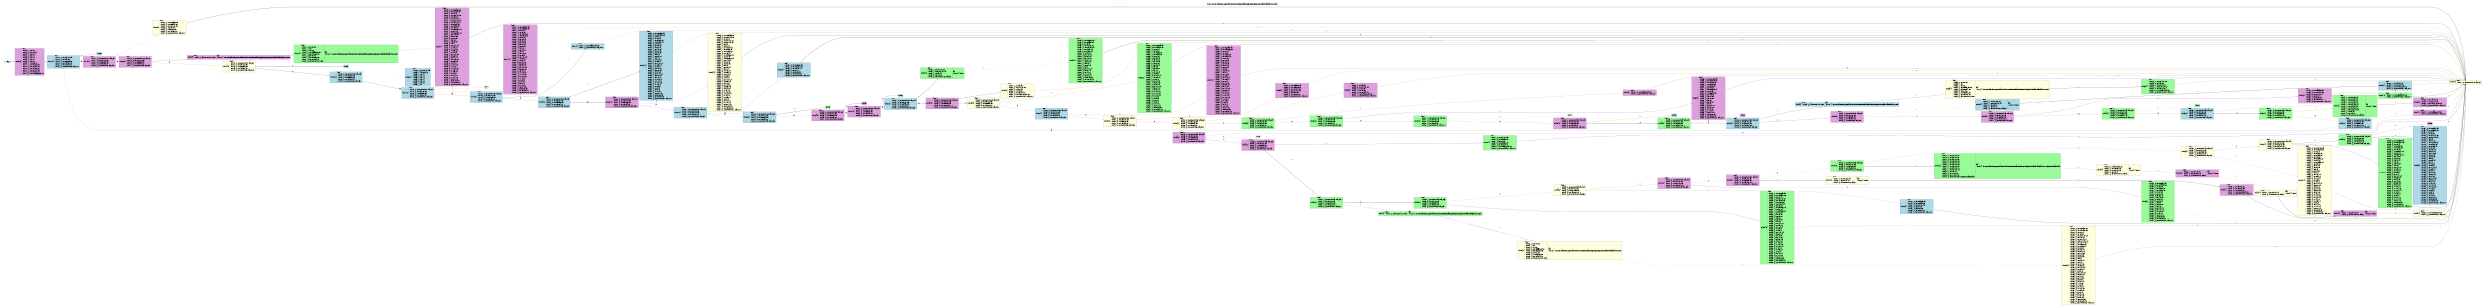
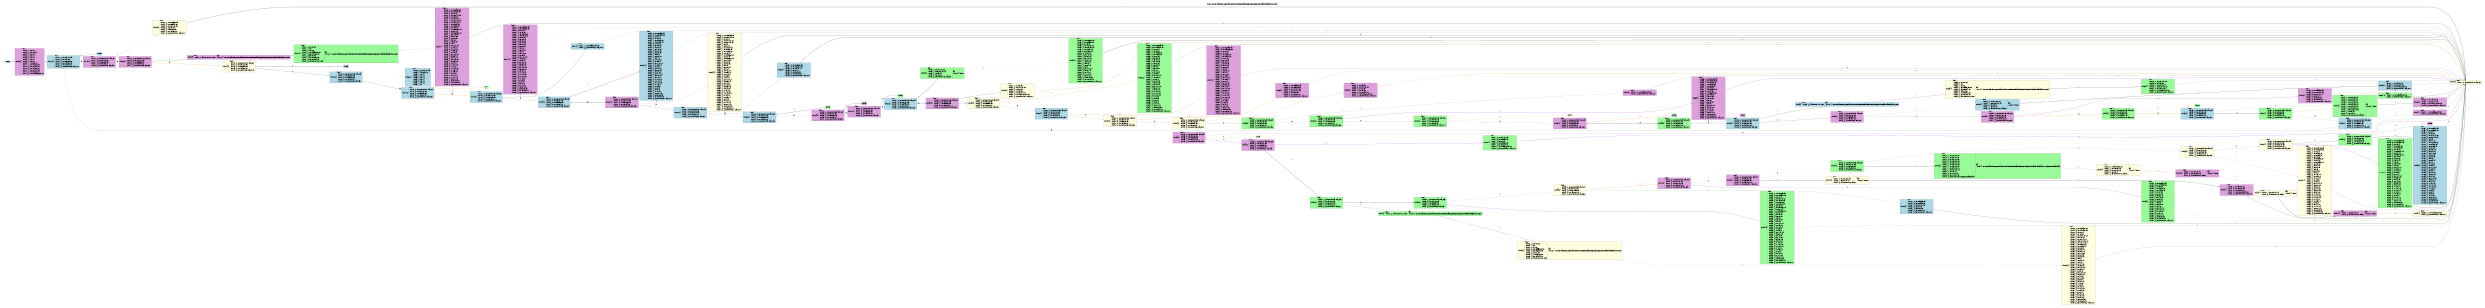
(8, 62) -> (8, 62)
